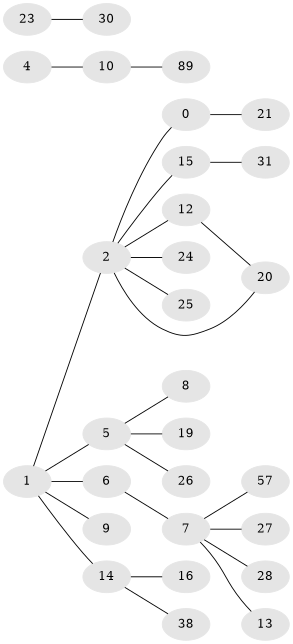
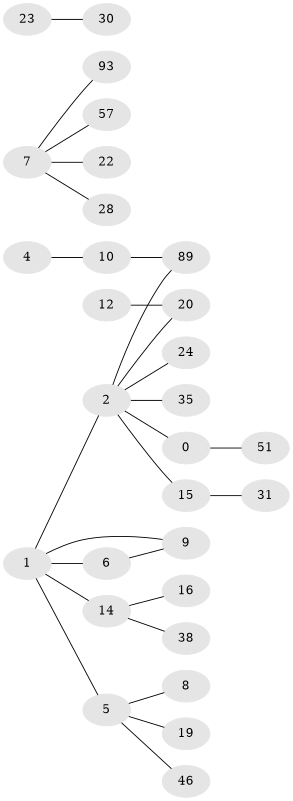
(265, 115) -> (265, 448)
(146, 234) -> (138, 325)
(186, 305) -> (186, 400)
(186, 482) -> (186, 781)
(146, 505) -> (146, 553)
(265, 529) -> (107, 162)
(265, 624) -> (107, 67)
